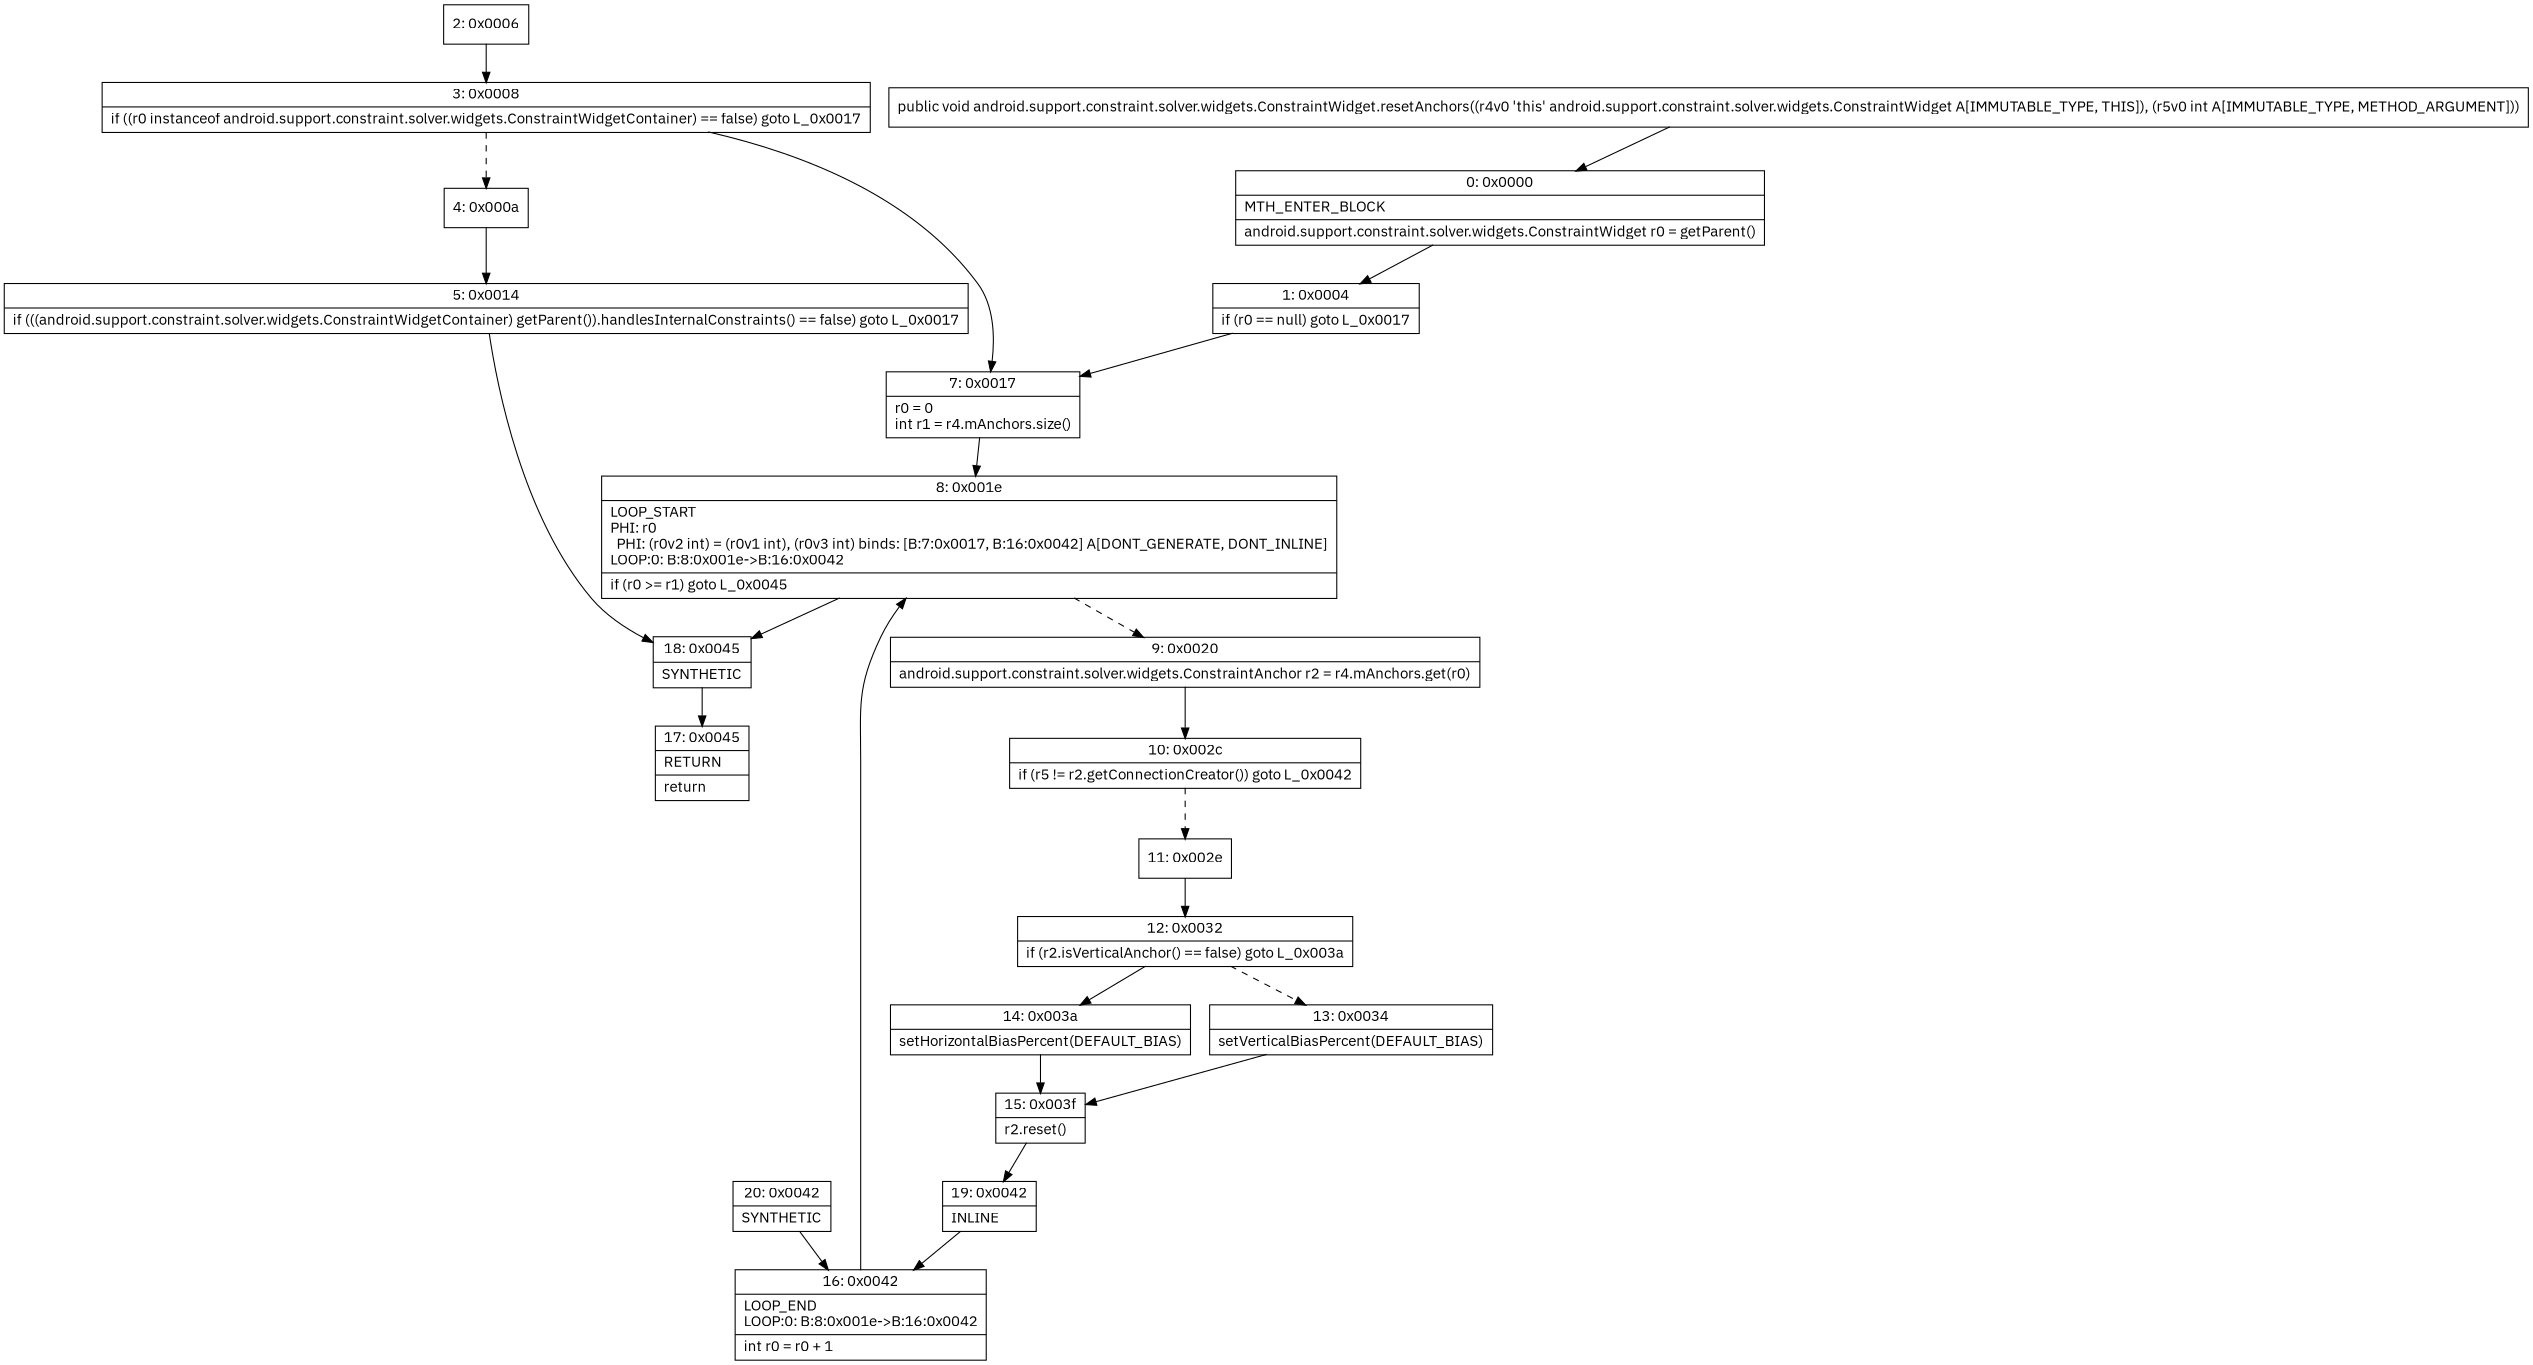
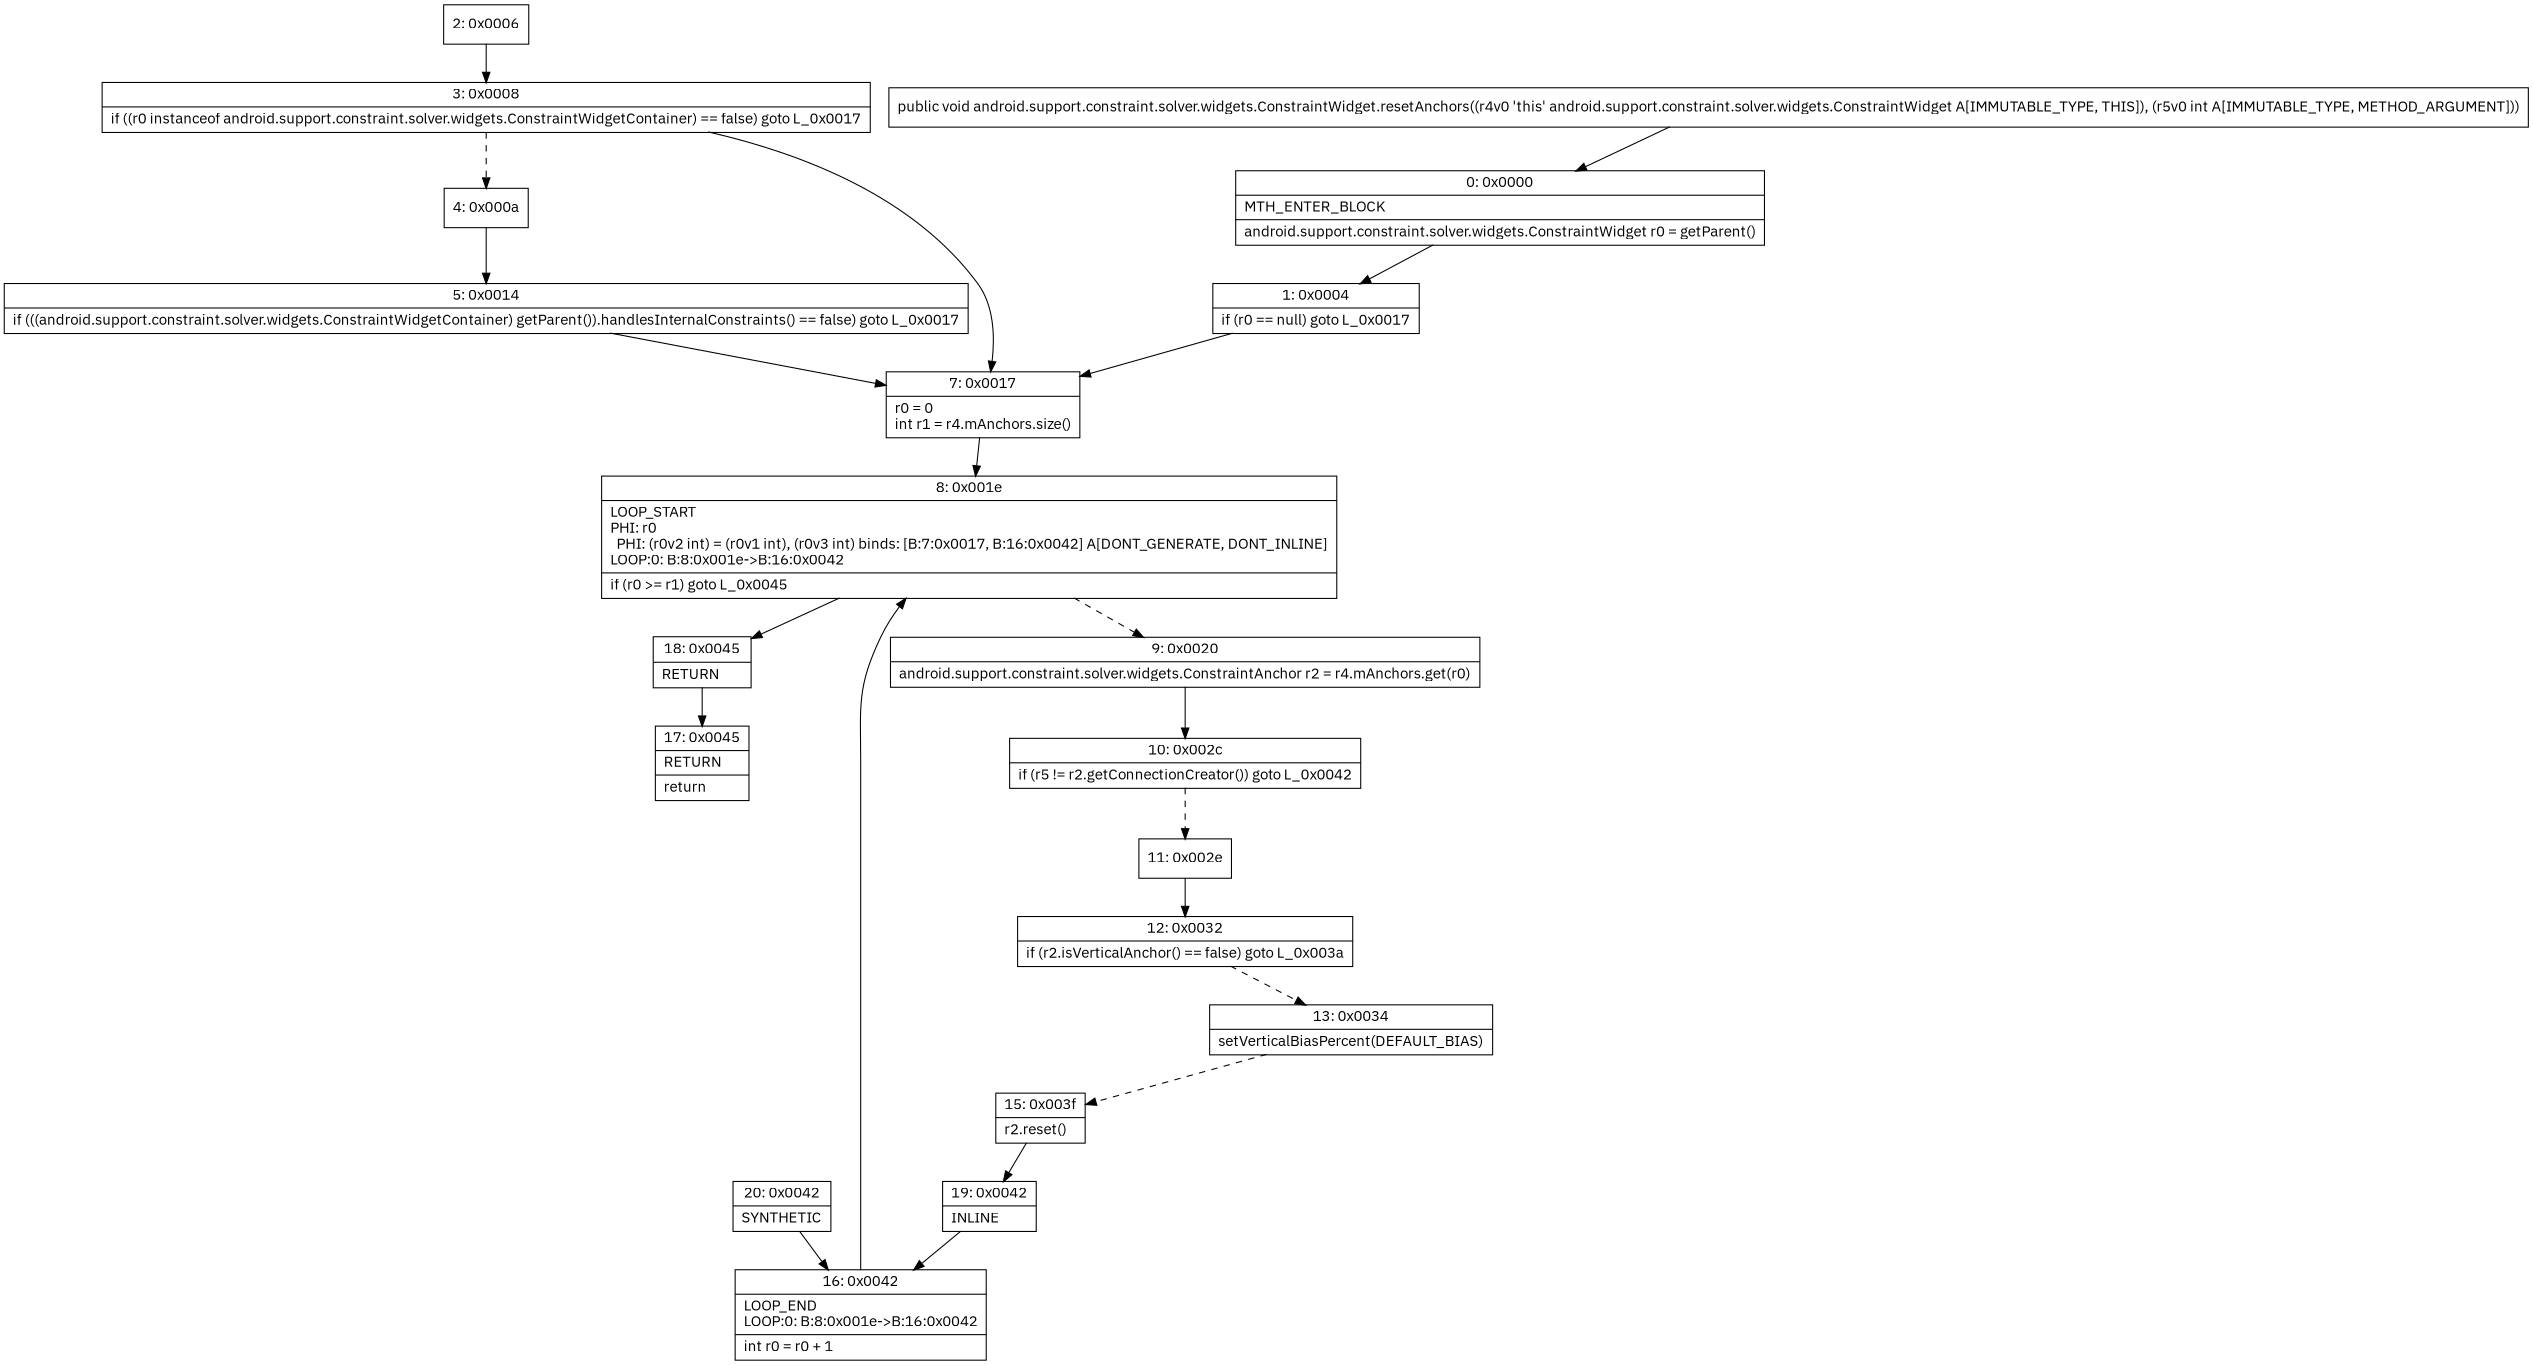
(536, 503) -> (743, 358)
(702, 675) -> (691, 675)
(1040, 1030) -> none
(1181, 1078) -> (1181, 1078)
